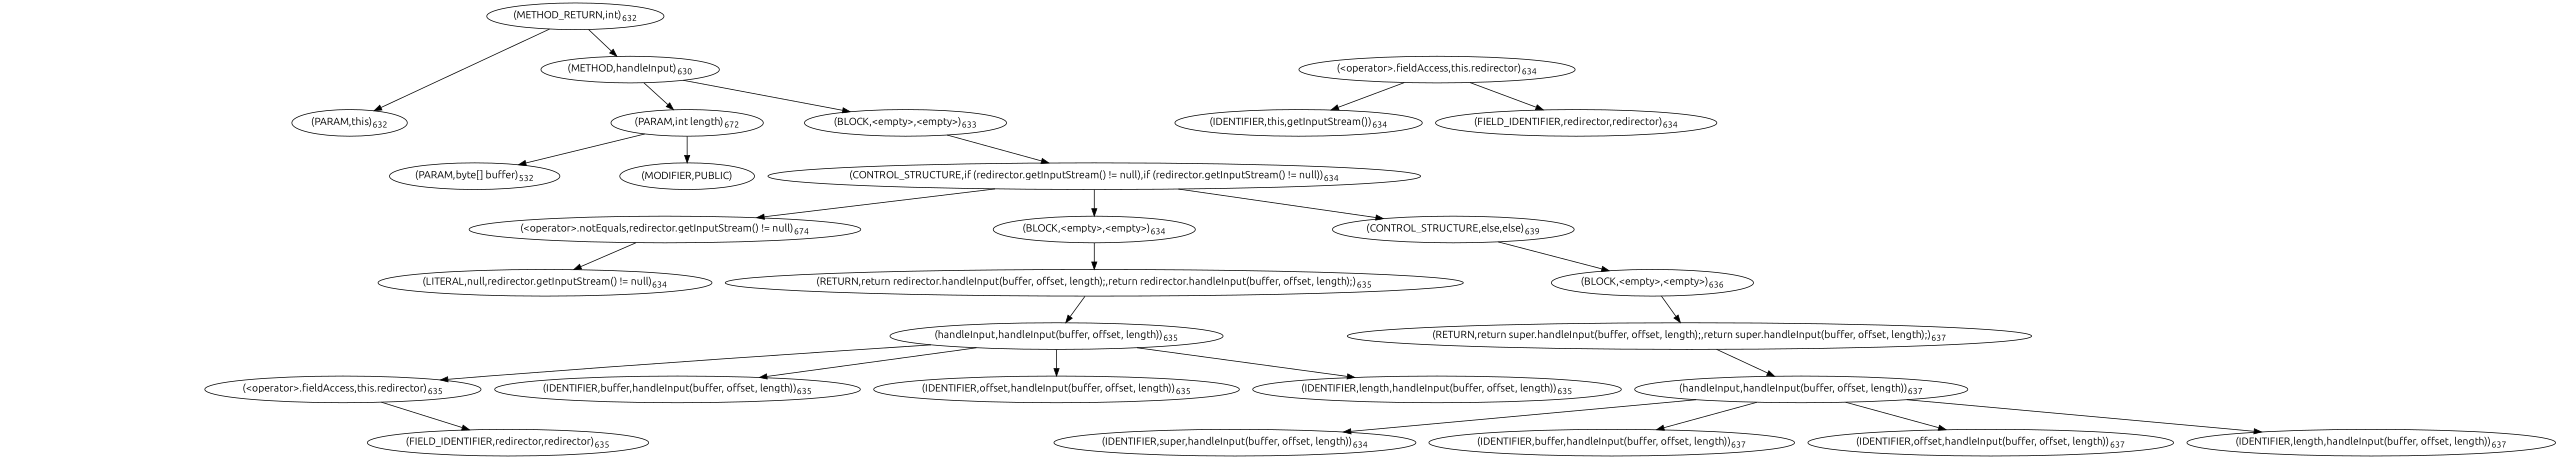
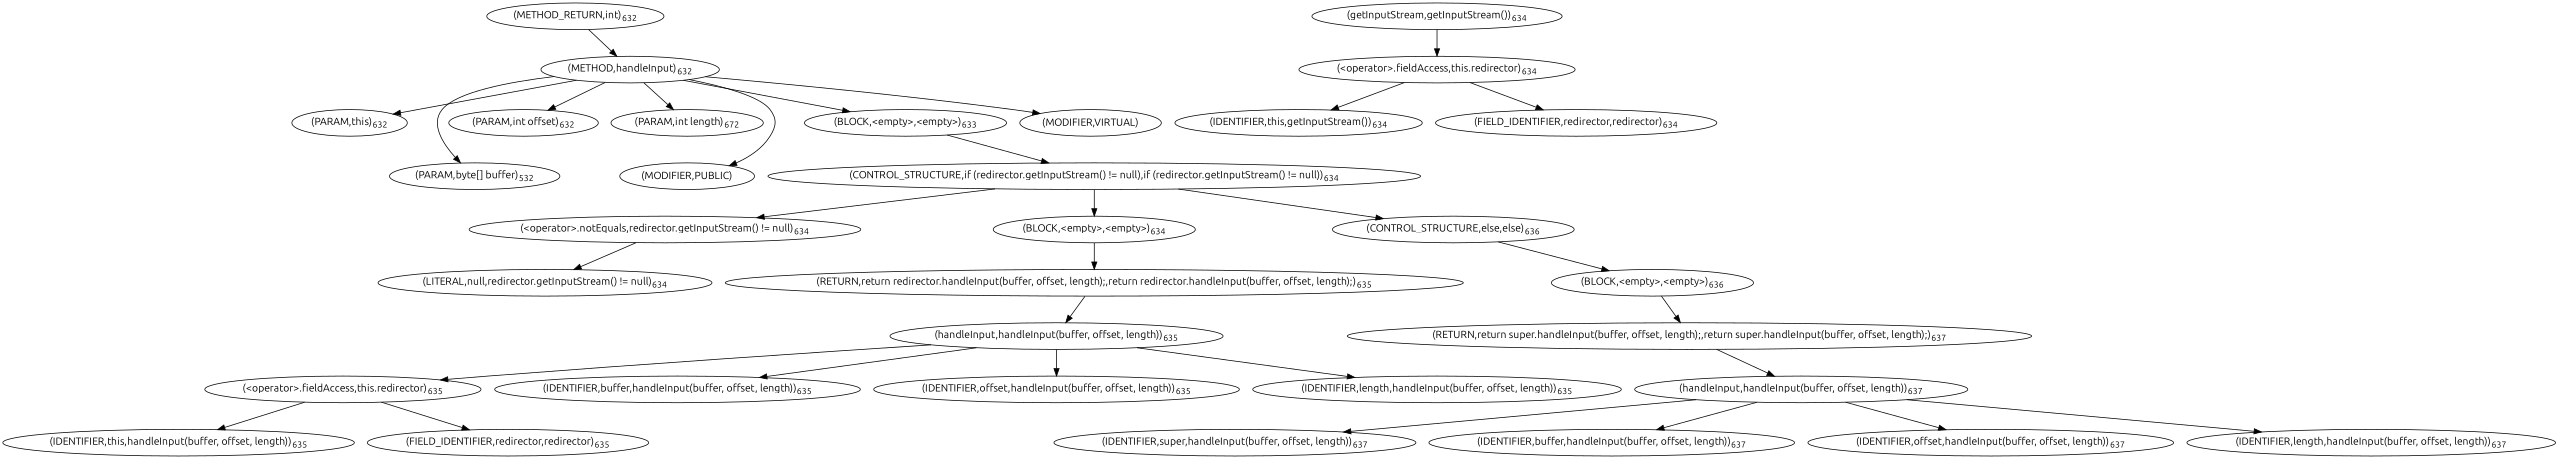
none -> (1437, 16)
(465, 68) -> (488, 96)
(685, 68) -> (685, 68)
none -> (524, 123)
none -> (1091, 123)
(687, 146) -> (765, 105)
(585, 148) -> (470, 94)
(802, 228) -> (802, 228)
(1533, 228) -> (1533, 228)
(1360, 442) -> (1360, 442)
none -> (179, 443)
